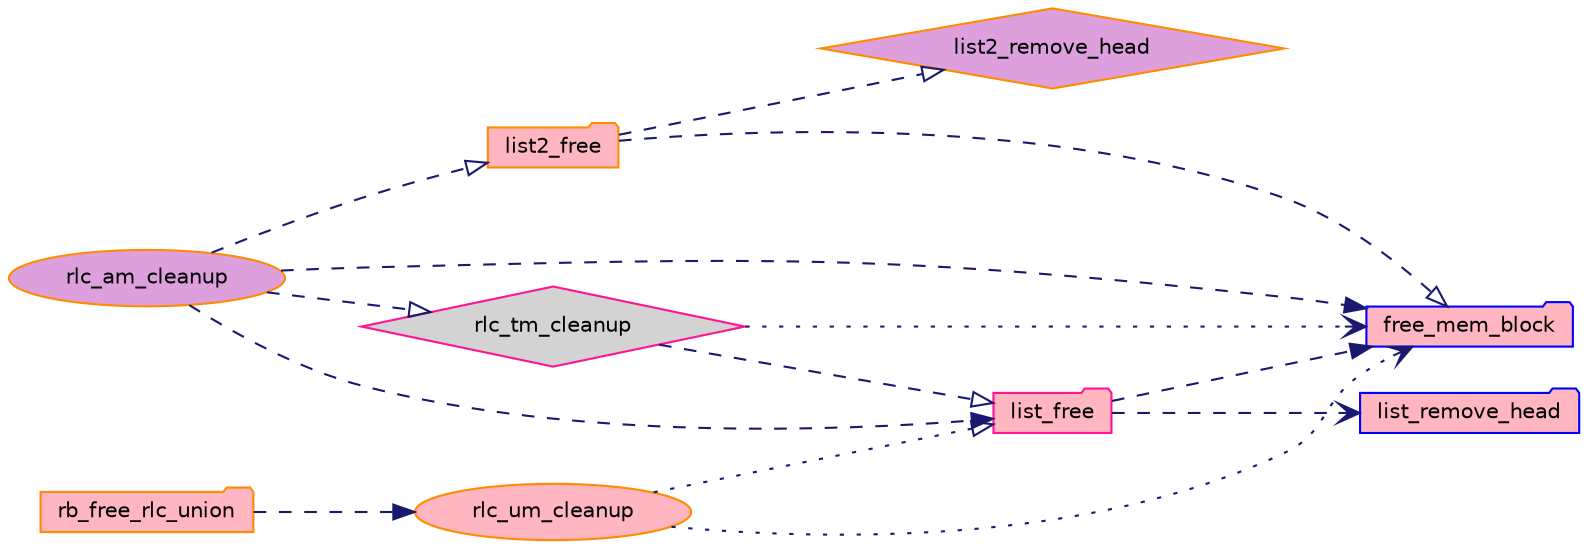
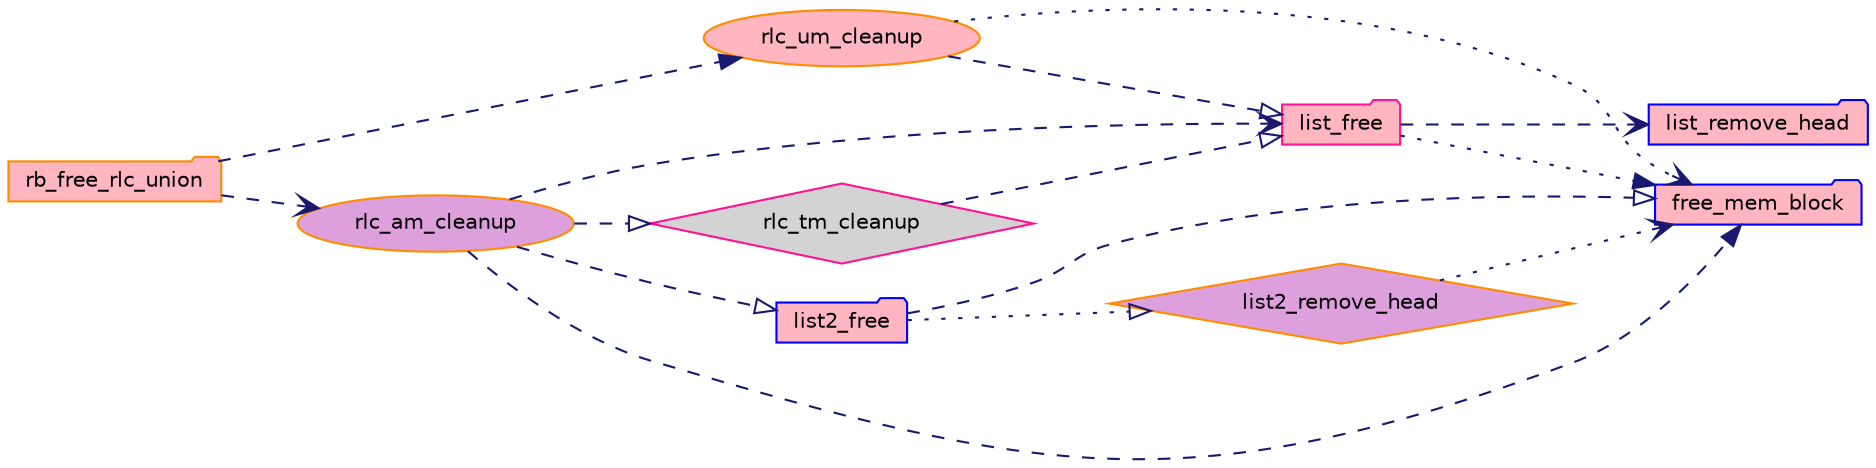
(771, 104) -> (1018, 316)
(553, 147) -> (842, 323)
none -> (260, 200)
(1045, 327) -> (1546, 255)
(1231, 376) -> (1517, 158)
(570, 420) -> (882, 138)
(813, 460) -> (1105, 84)
